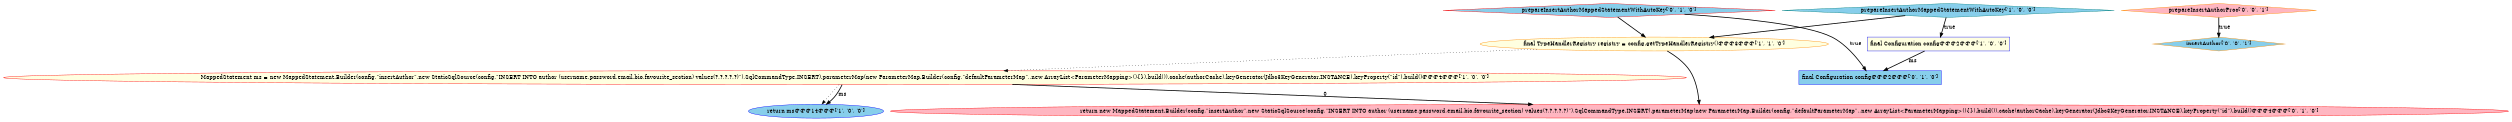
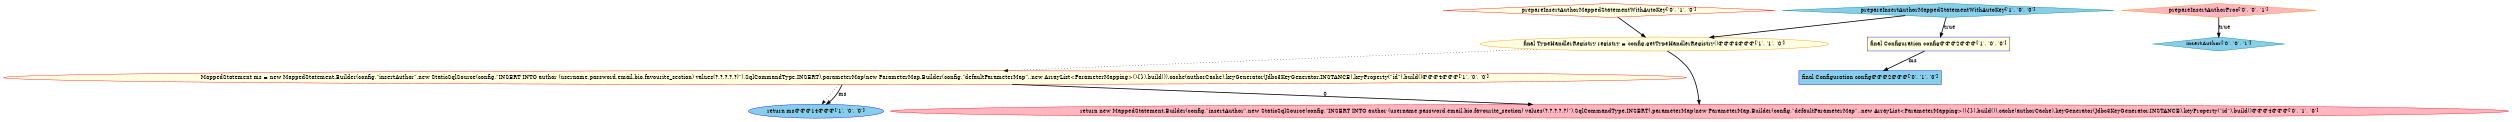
(1609, 10) -> (1609, 10)
(1781, 24) -> none
(2219, 44) -> (2219, 44)
